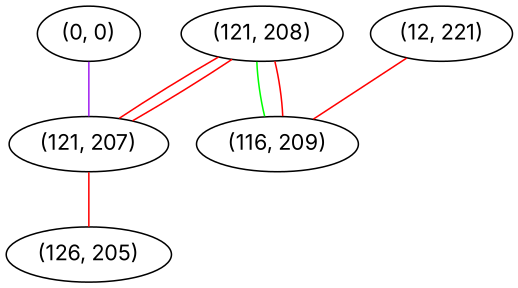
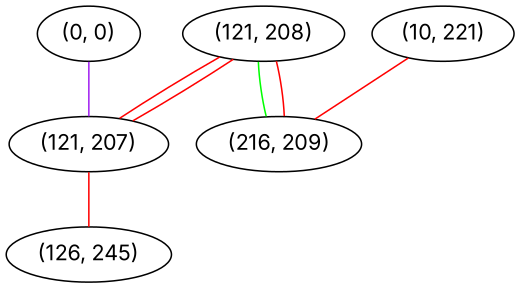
(442, 34) -> (443, 34)
(277, 144) -> (279, 144)
(89, 255) -> (89, 255)
